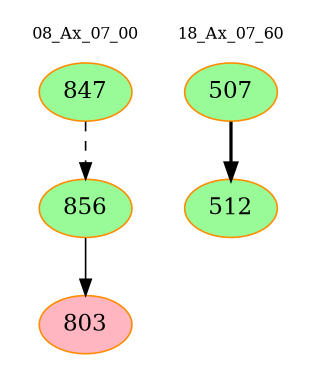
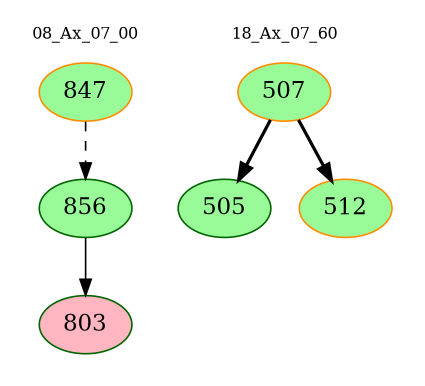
(86, 208) -> (86, 208)
none -> (225, 208)
(86, 325) -> (86, 325)
